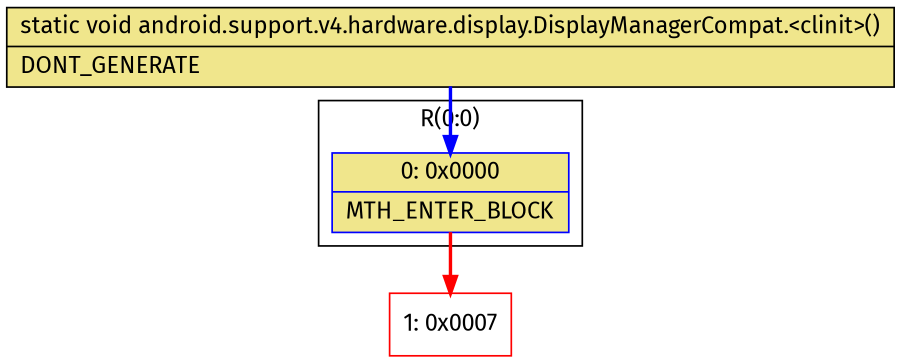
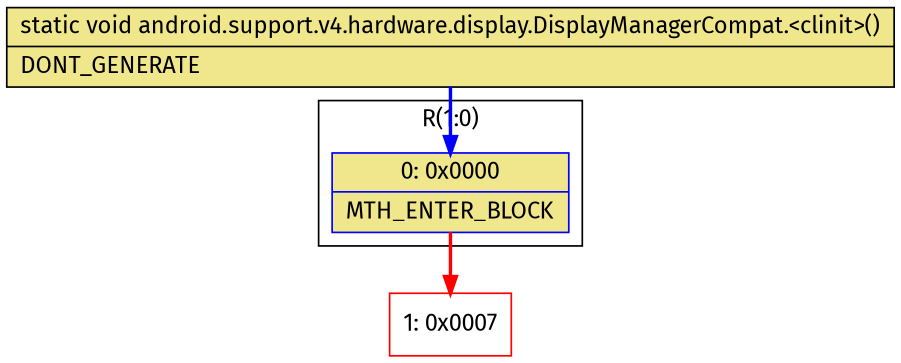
(450, 120) -> (450, 120)
